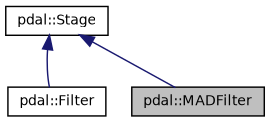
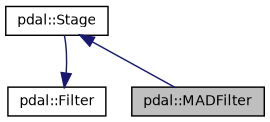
(47, 69) -> (66, 54)
